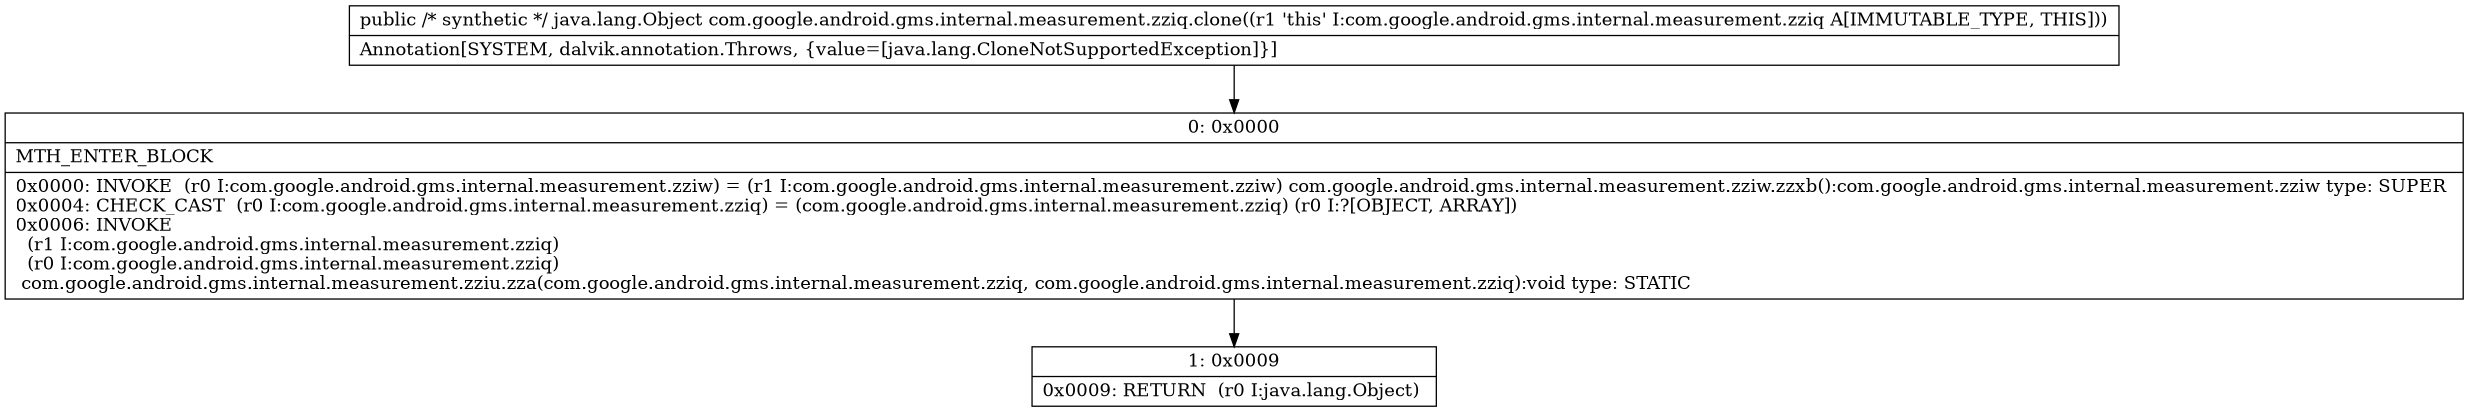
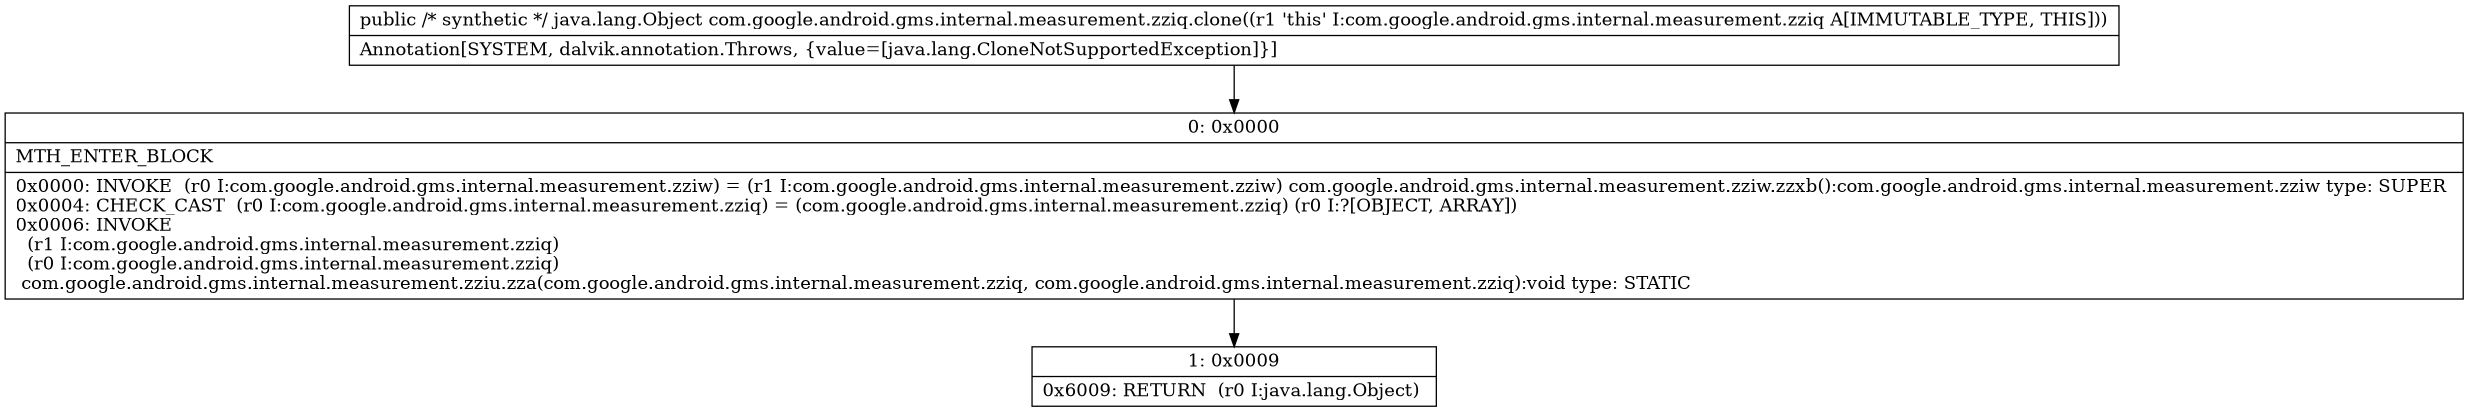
(1234, 391) -> (1234, 391)
